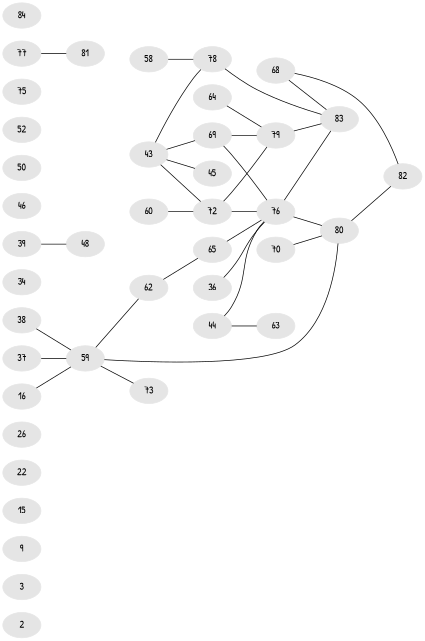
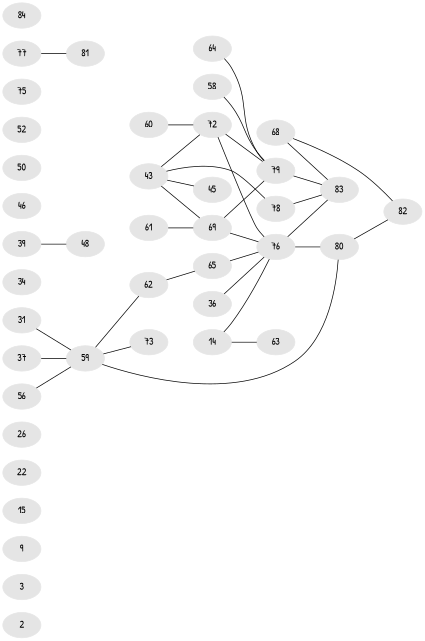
(181, 59) -> (242, 124)
none -> (149, 228)
(276, 250) -> none
(22, 320) -> (22, 320)
(212, 326) -> (212, 342)
(22, 397) -> (22, 397)
